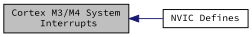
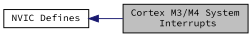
(151, 19) -> (111, 19)
